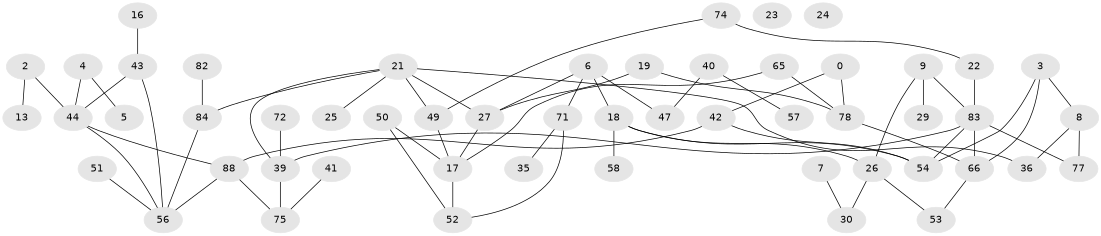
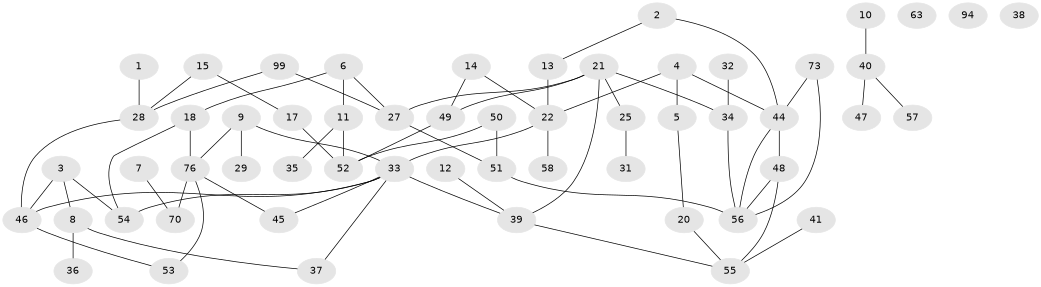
(138, 16) -> none
(721, 16) -> (471, 67)
(772, 16) -> (917, 16)
(823, 16) -> (968, 16)
none -> (866, 16)
none -> (1019, 16)
(138, 67) -> (815, 67)
(202, 67) -> (728, 67)
(644, 67) -> (280, 67)
(779, 67) -> (203, 67)
(840, 67) -> (139, 67)
none -> (617, 90)
none -> (548, 92)
(627, 92) -> none
(722, 100) -> none
(202, 118) -> (728, 118)
(280, 118) -> (446, 169)
(563, 118) -> (344, 118)
(716, 118) -> none
(845, 118) -> (139, 118)
(974, 118) -> (395, 169)
(419, 144) -> (497, 143)
(444, 146) -> (395, 143)
(466, 147) -> (446, 143)
(614, 149) -> (548, 143)
(229, 169) -> (779, 169)
none -> (626, 169)
(872, 169) -> (190, 169)
(974, 169) -> (22, 220)
(1079, 169) -> (317, 271)
none -> (279, 220)
(280, 220) -> (730, 271)
none -> (684, 220)
(847, 220) -> (175, 220)
